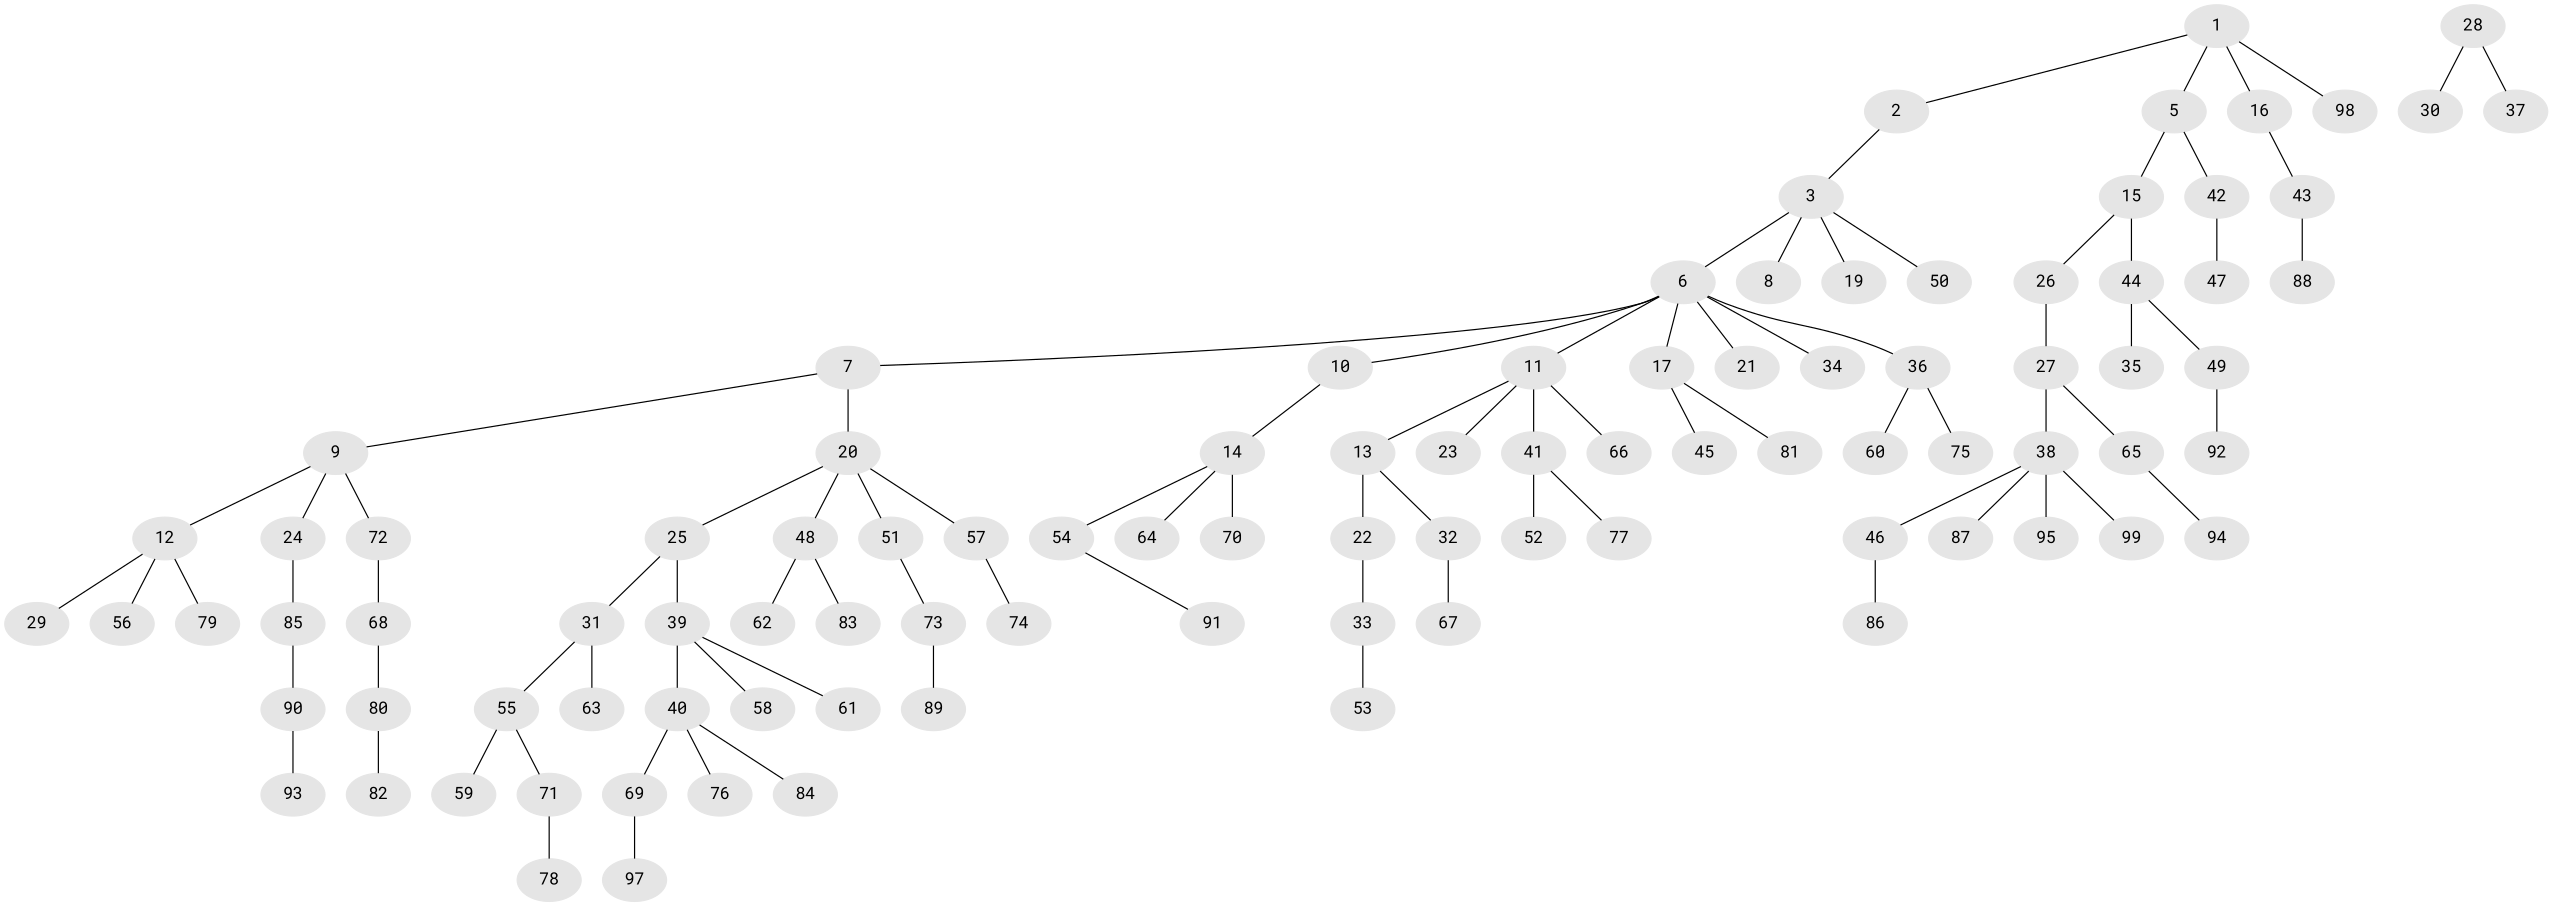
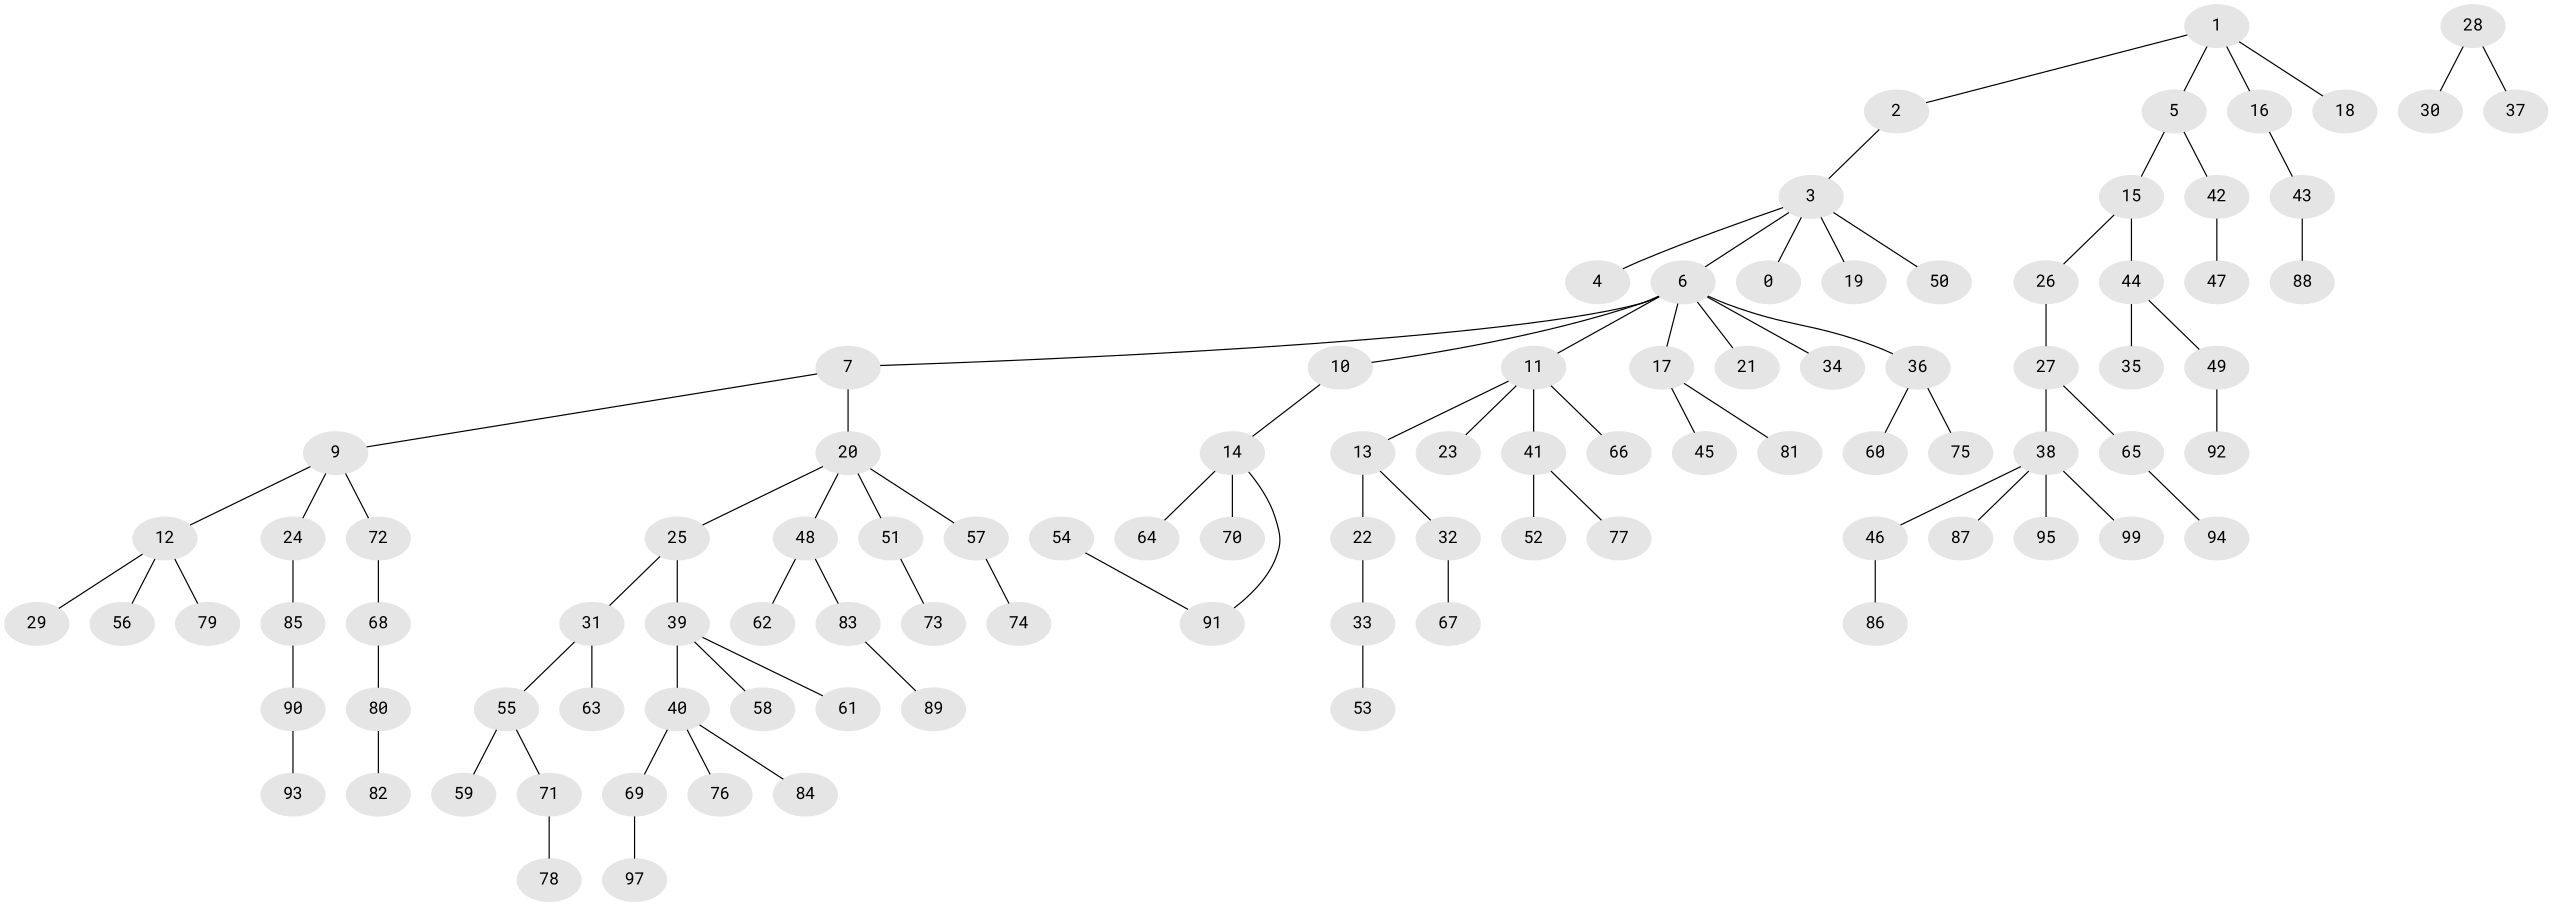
(2345, 111) -> (2345, 111)
none -> (1598, 282)
(1768, 282) -> (1768, 282)
(1147, 496) -> (1280, 544)
(933, 667) -> (891, 666)
